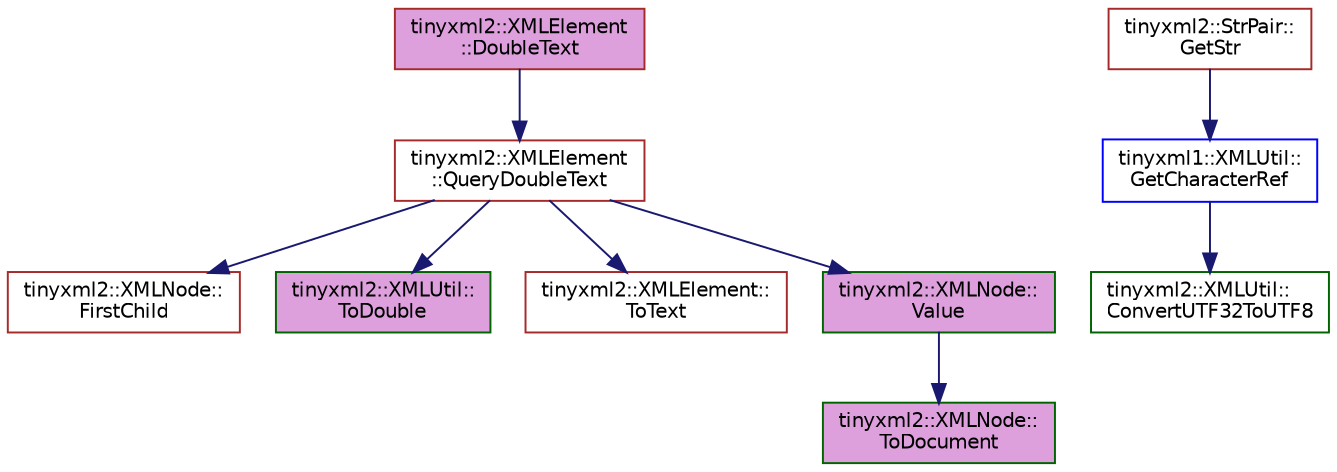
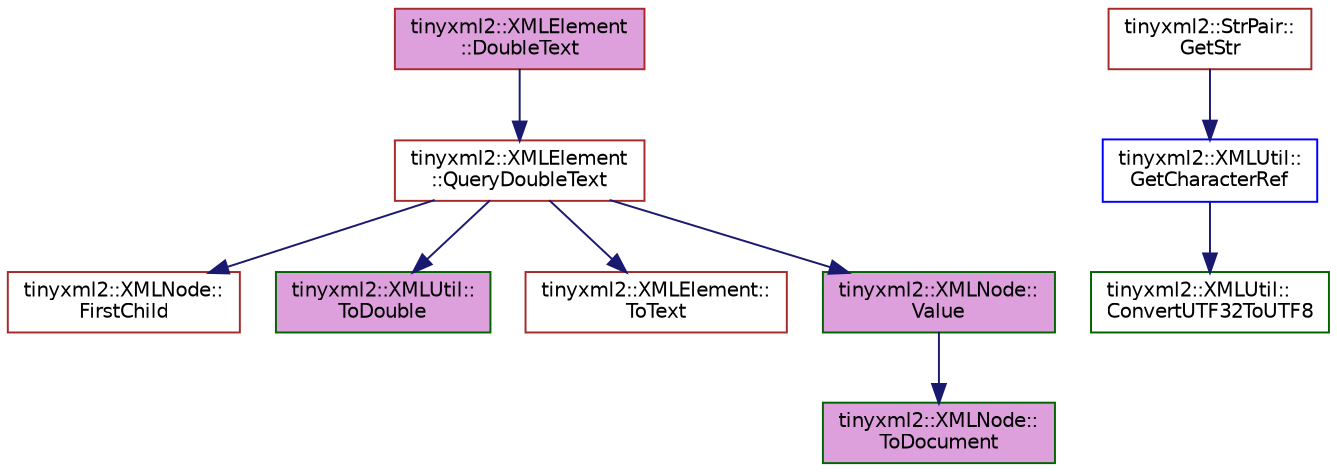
(1210, 171) -> (1210, 171)
